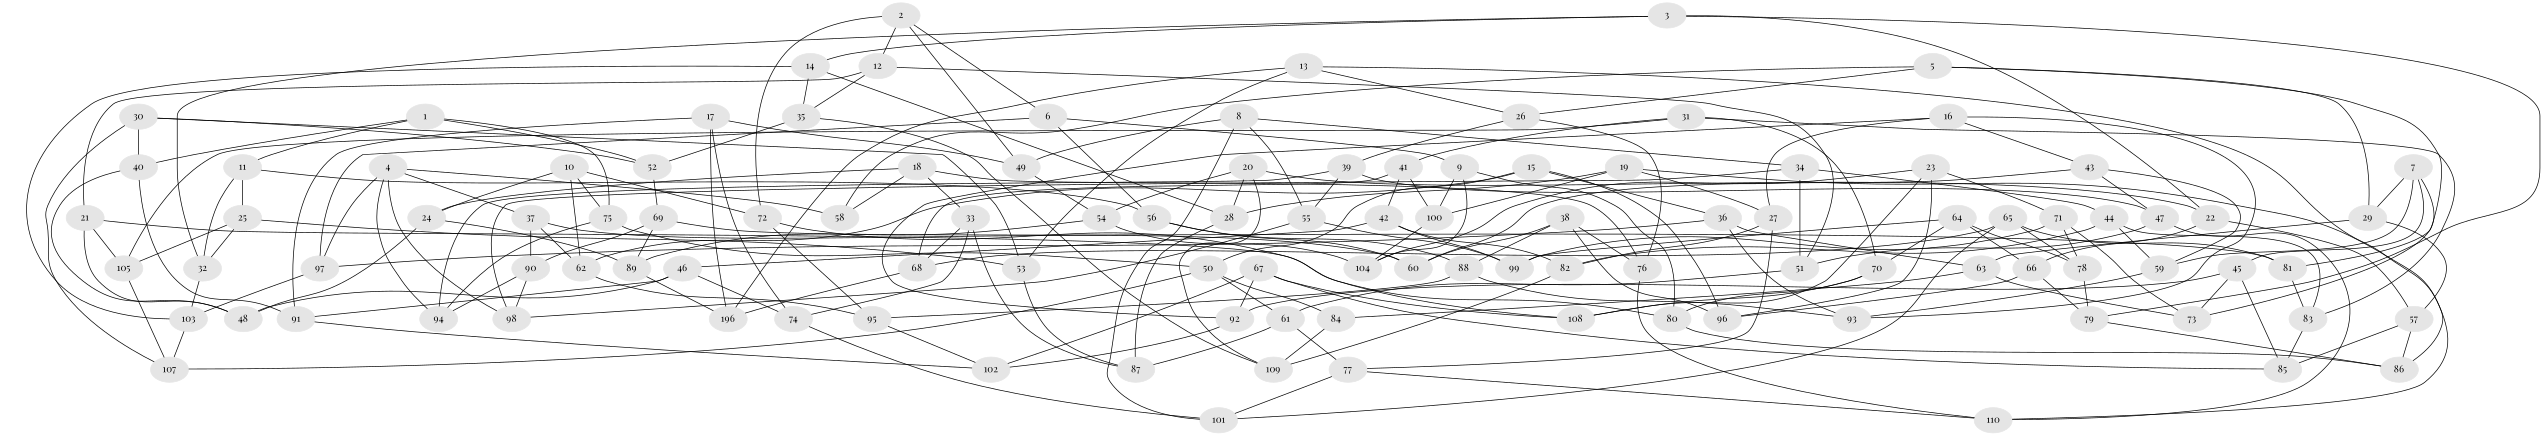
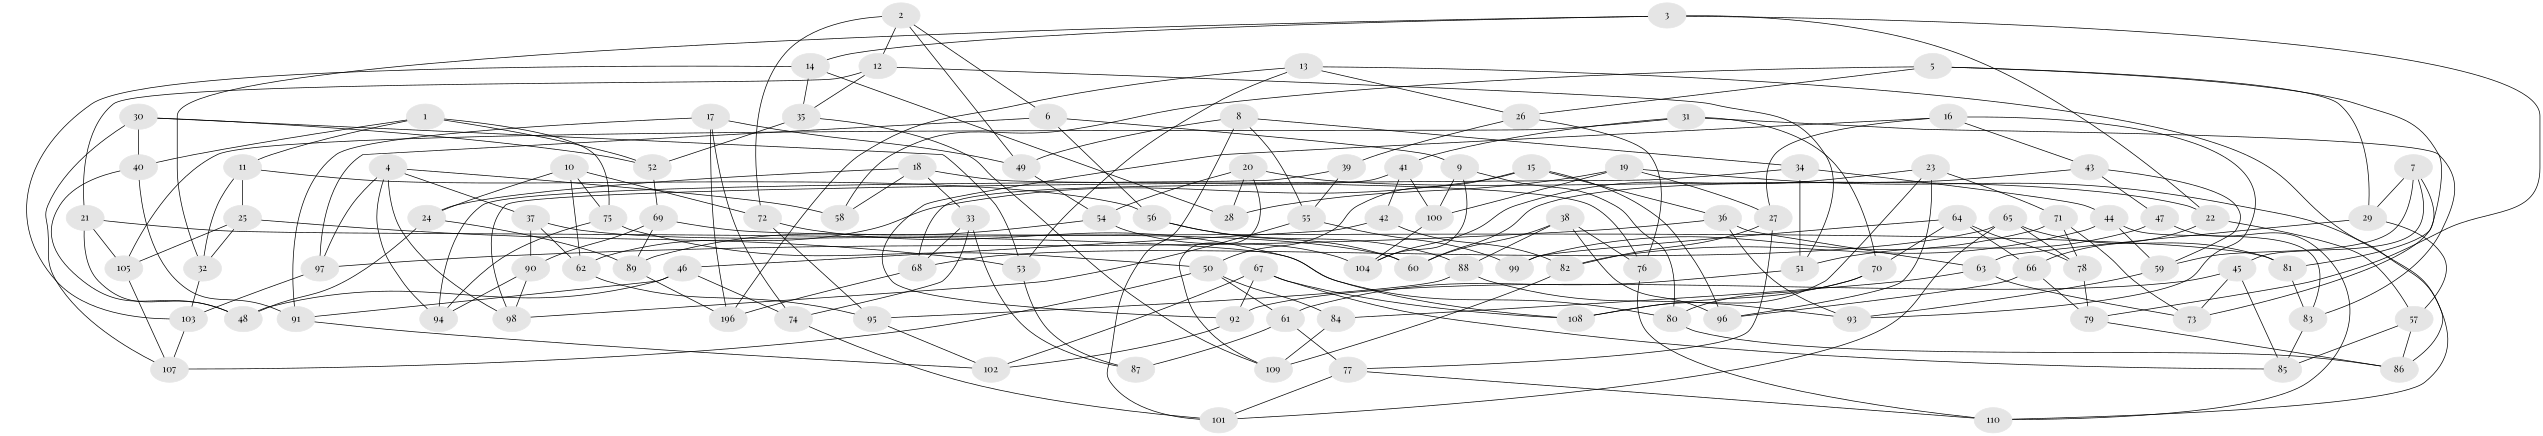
(1754, 190) -> none
(1449, 243) -> none
(1149, 275) -> none
